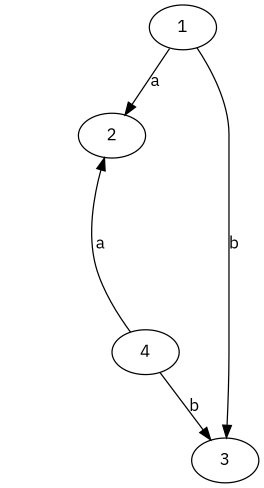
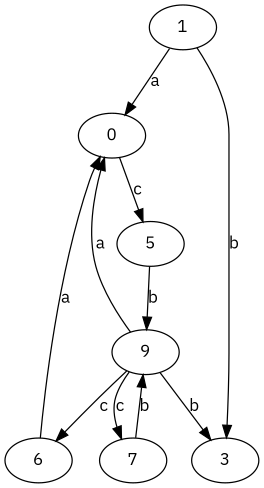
(112, 136) -> (112, 136)
none -> (151, 244)
(146, 352) -> (146, 352)
none -> (39, 460)
none -> (133, 460)
